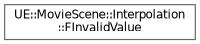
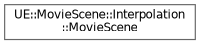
(100, 22) -> (100, 22)
